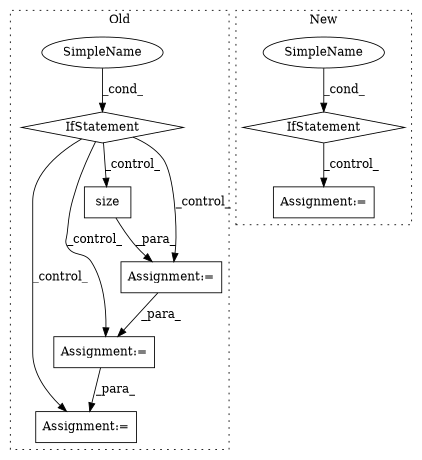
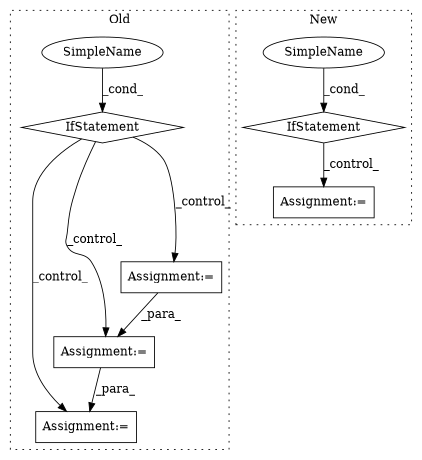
(108, 202) -> none
